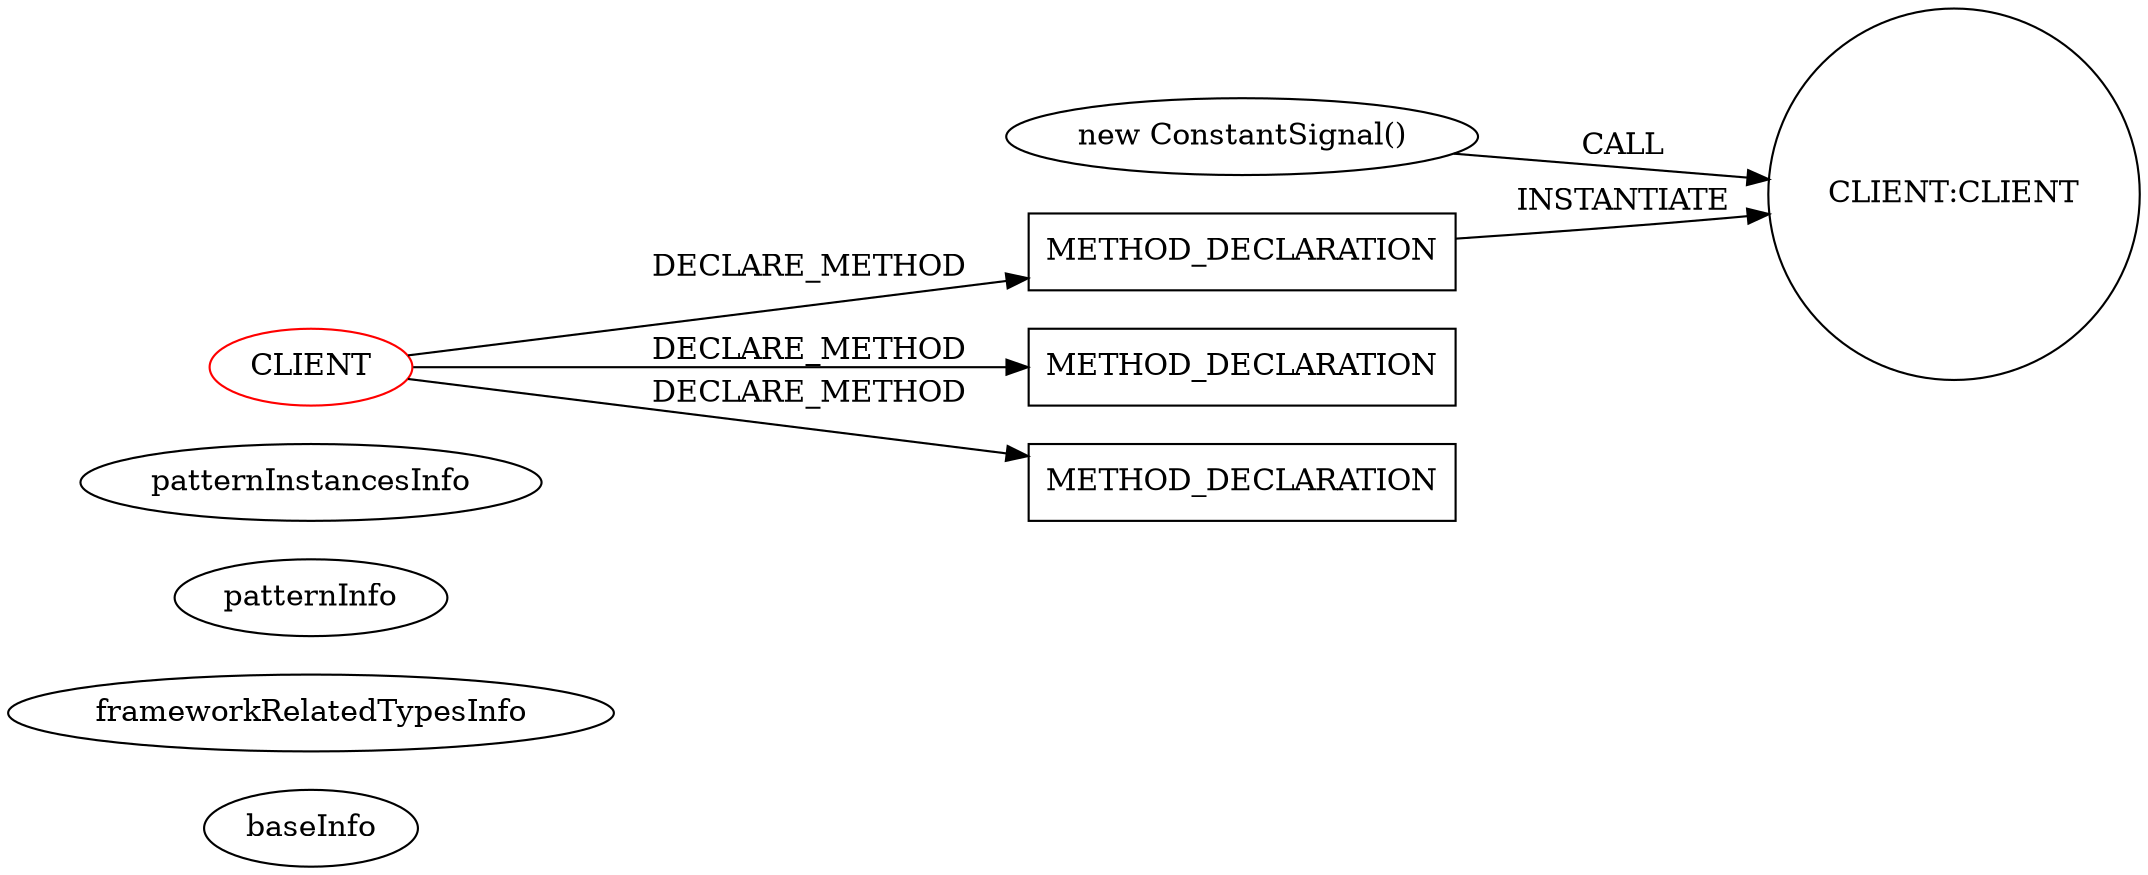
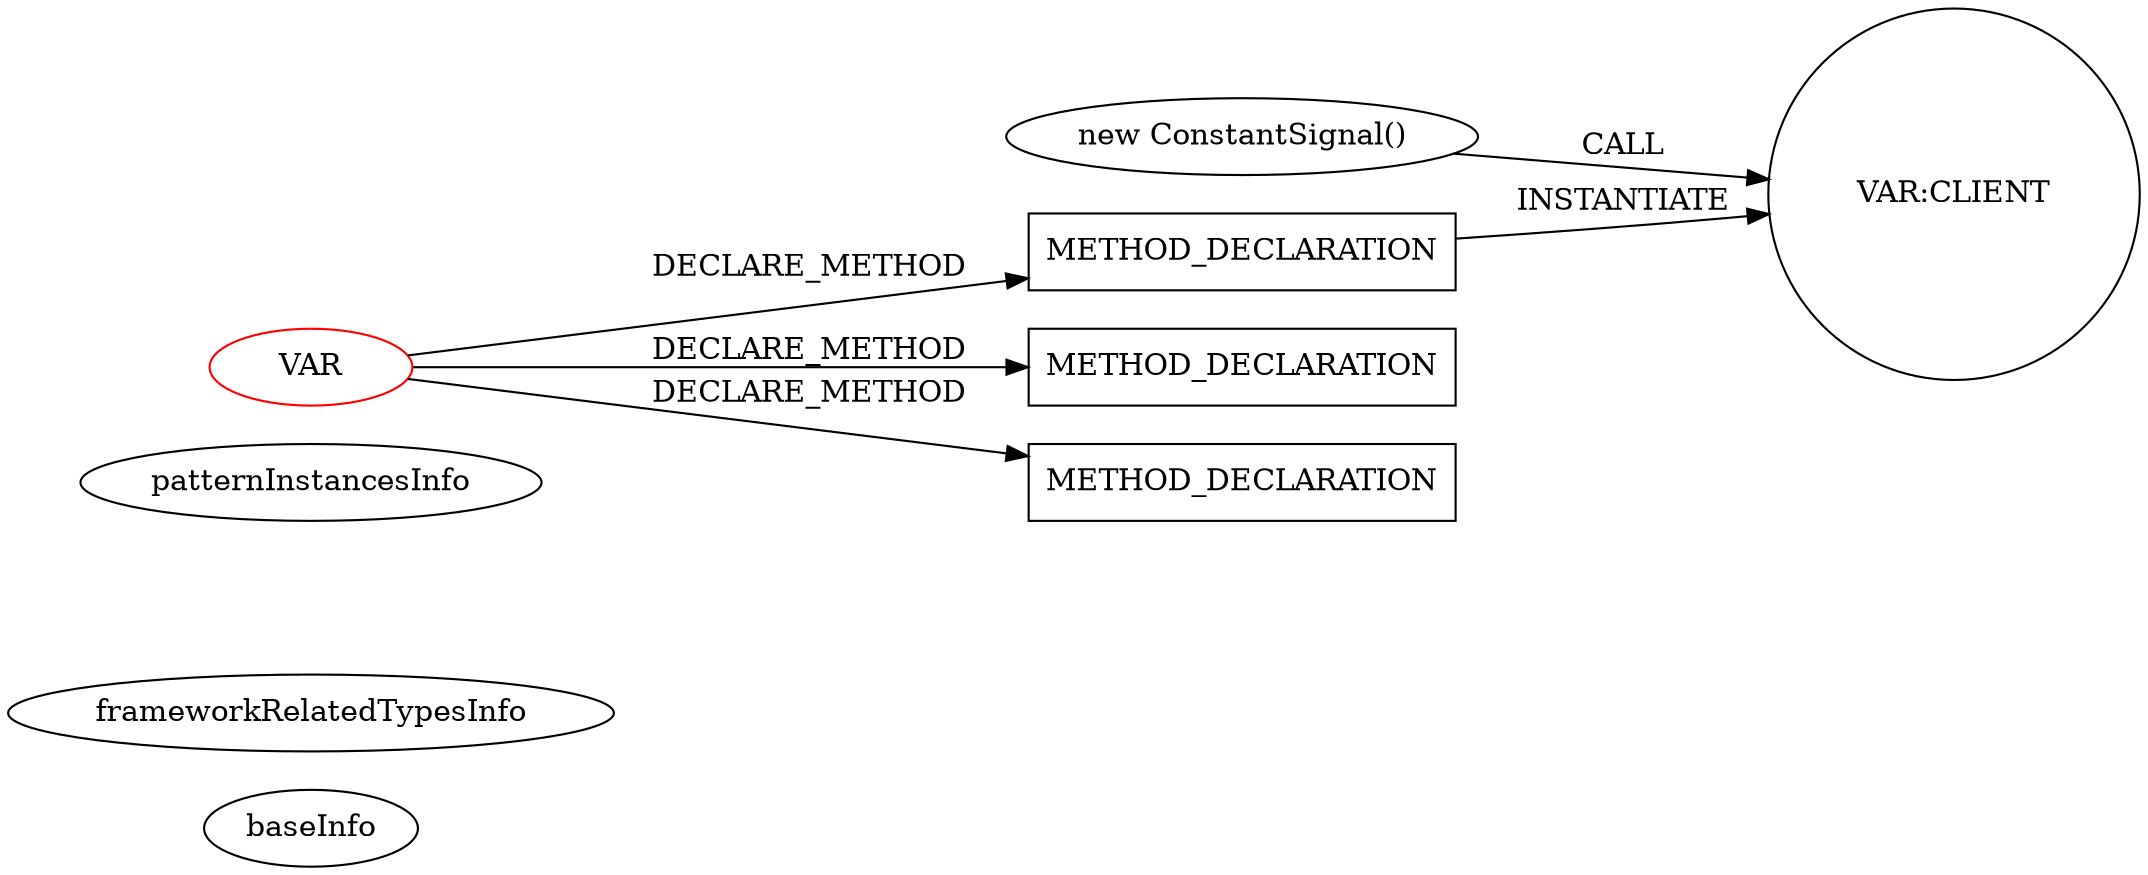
(1954, 194) -> (1954, 194)
(311, 367) -> (311, 367)
(311, 598) -> none
